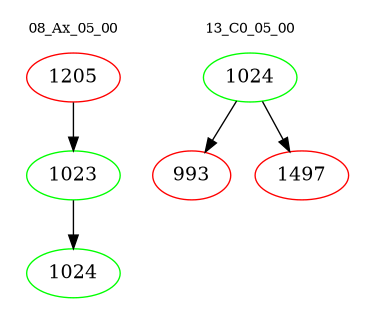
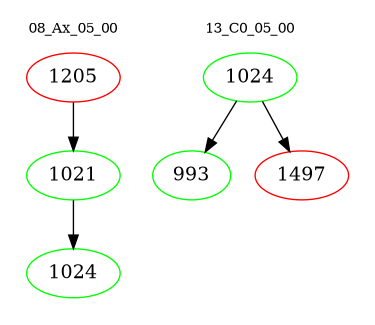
(73, 175) -> (73, 175)
(192, 175) -> (192, 175)
